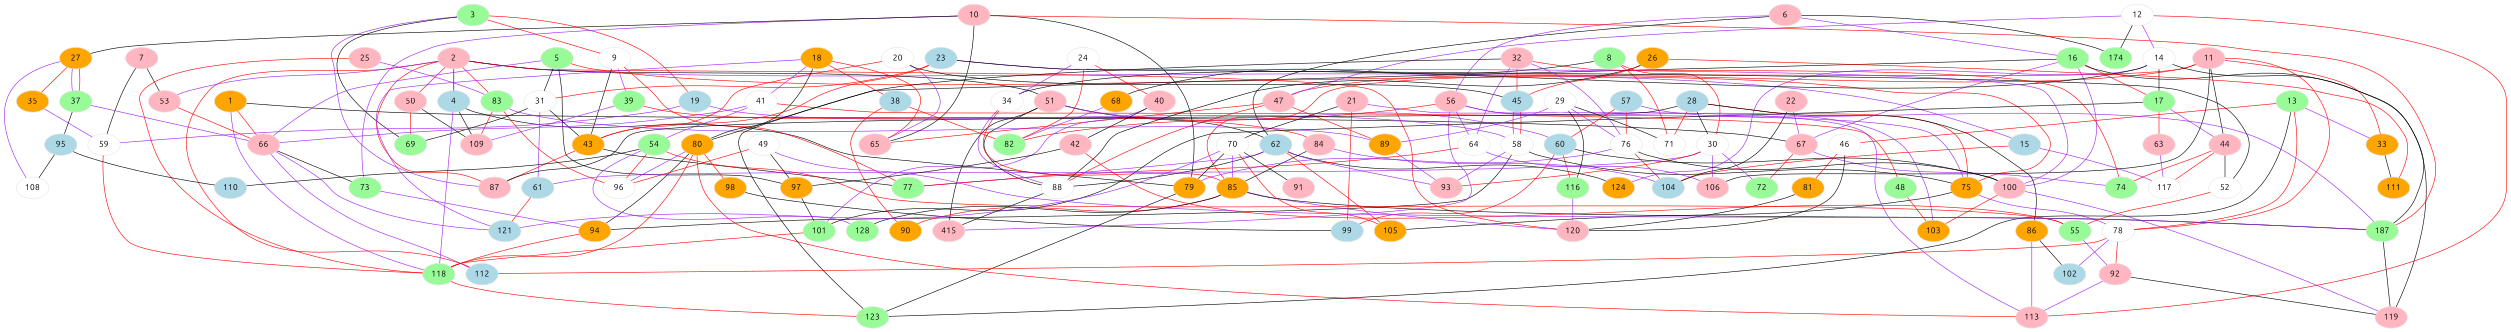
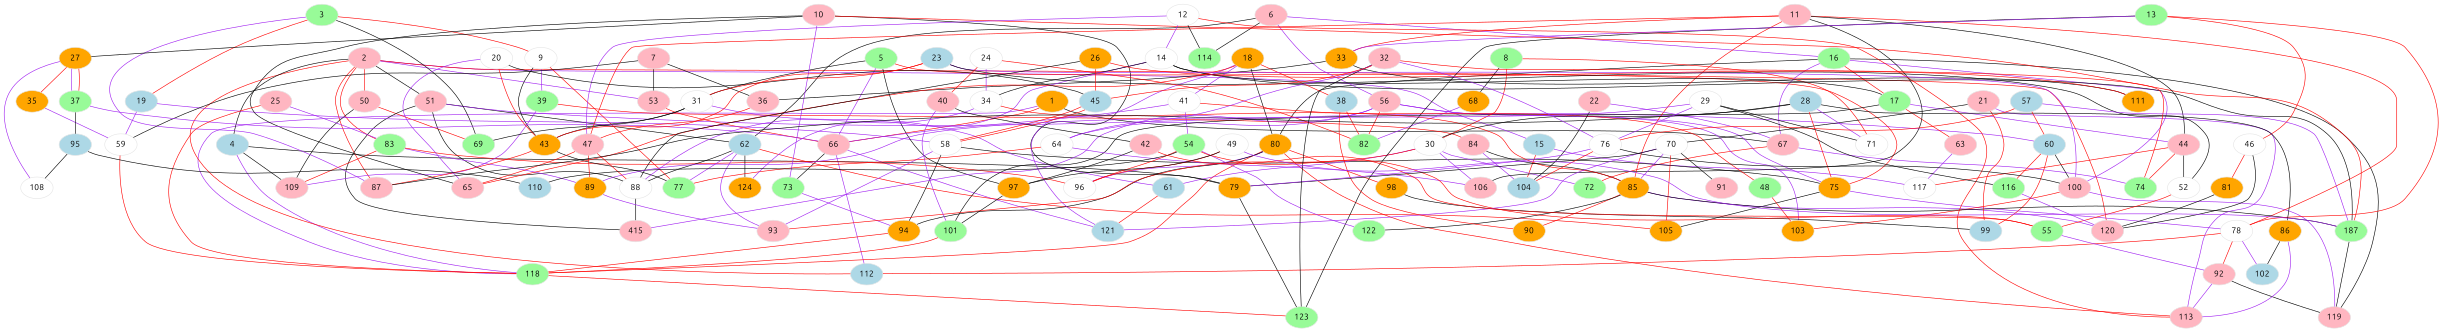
(2116, 58) -> (1205, 58)
none -> (763, 101)
(1681, 123) -> (1833, 120)
(862, 231) -> (1369, 231)
